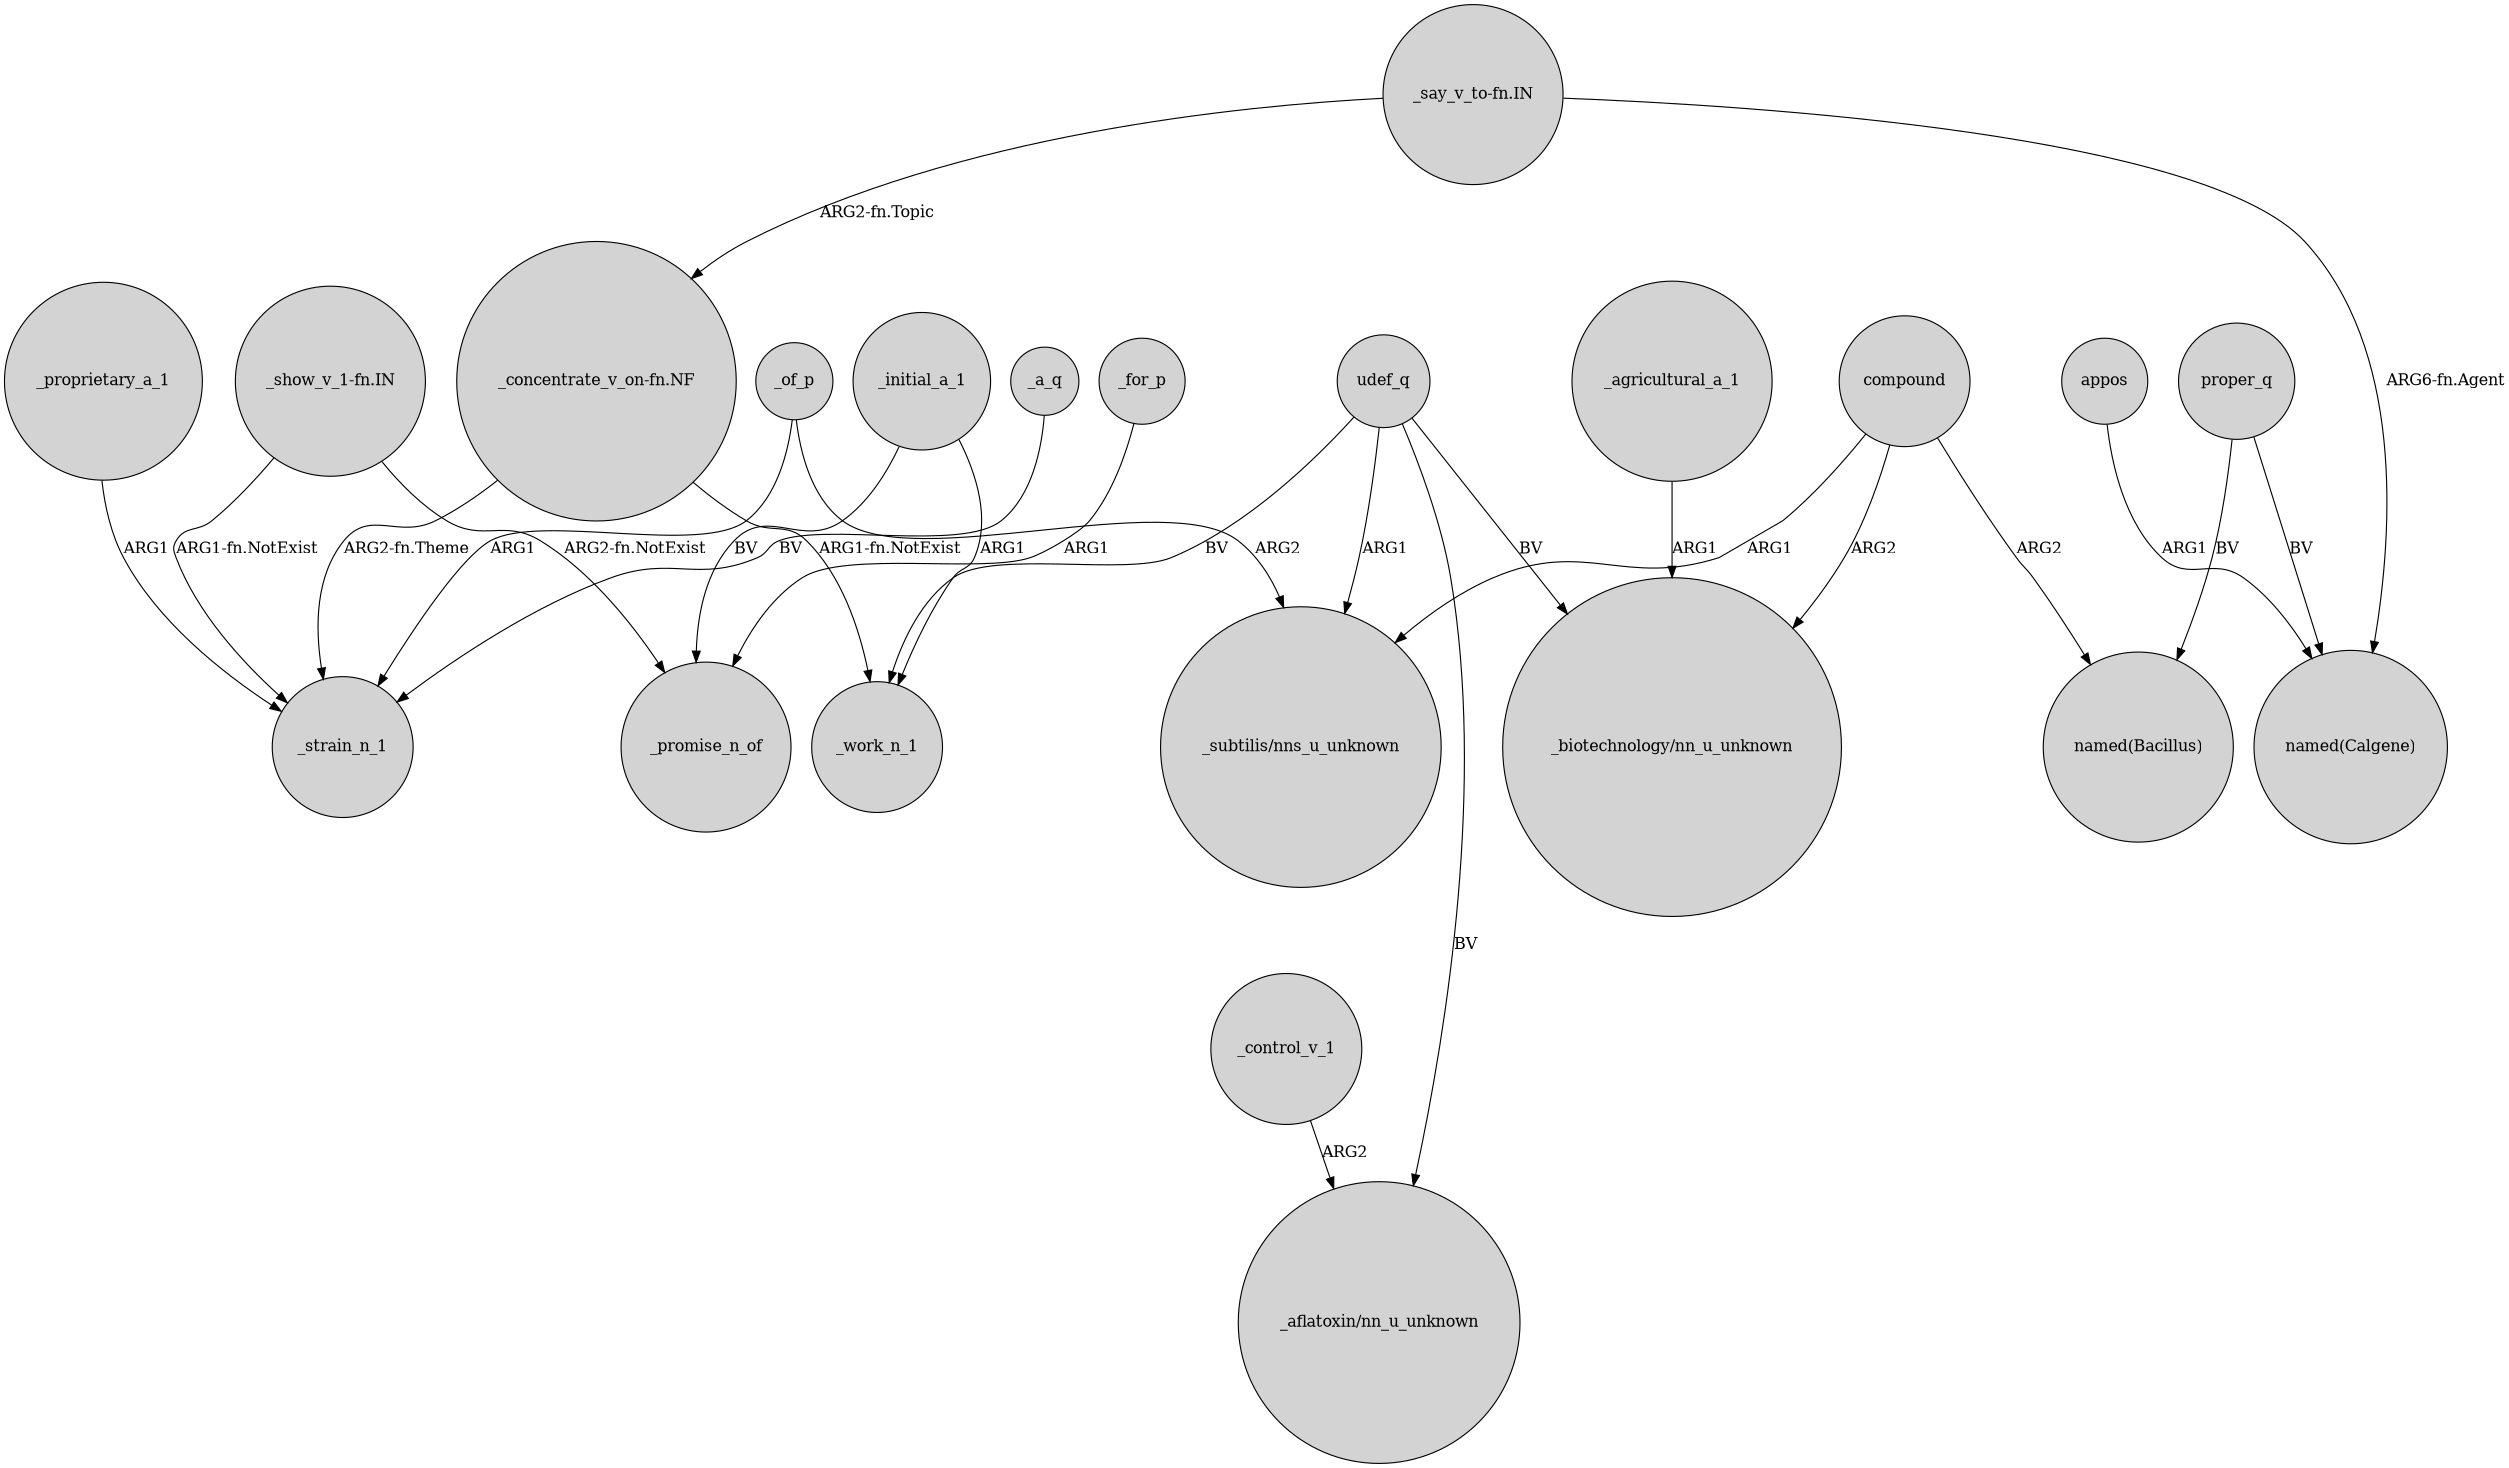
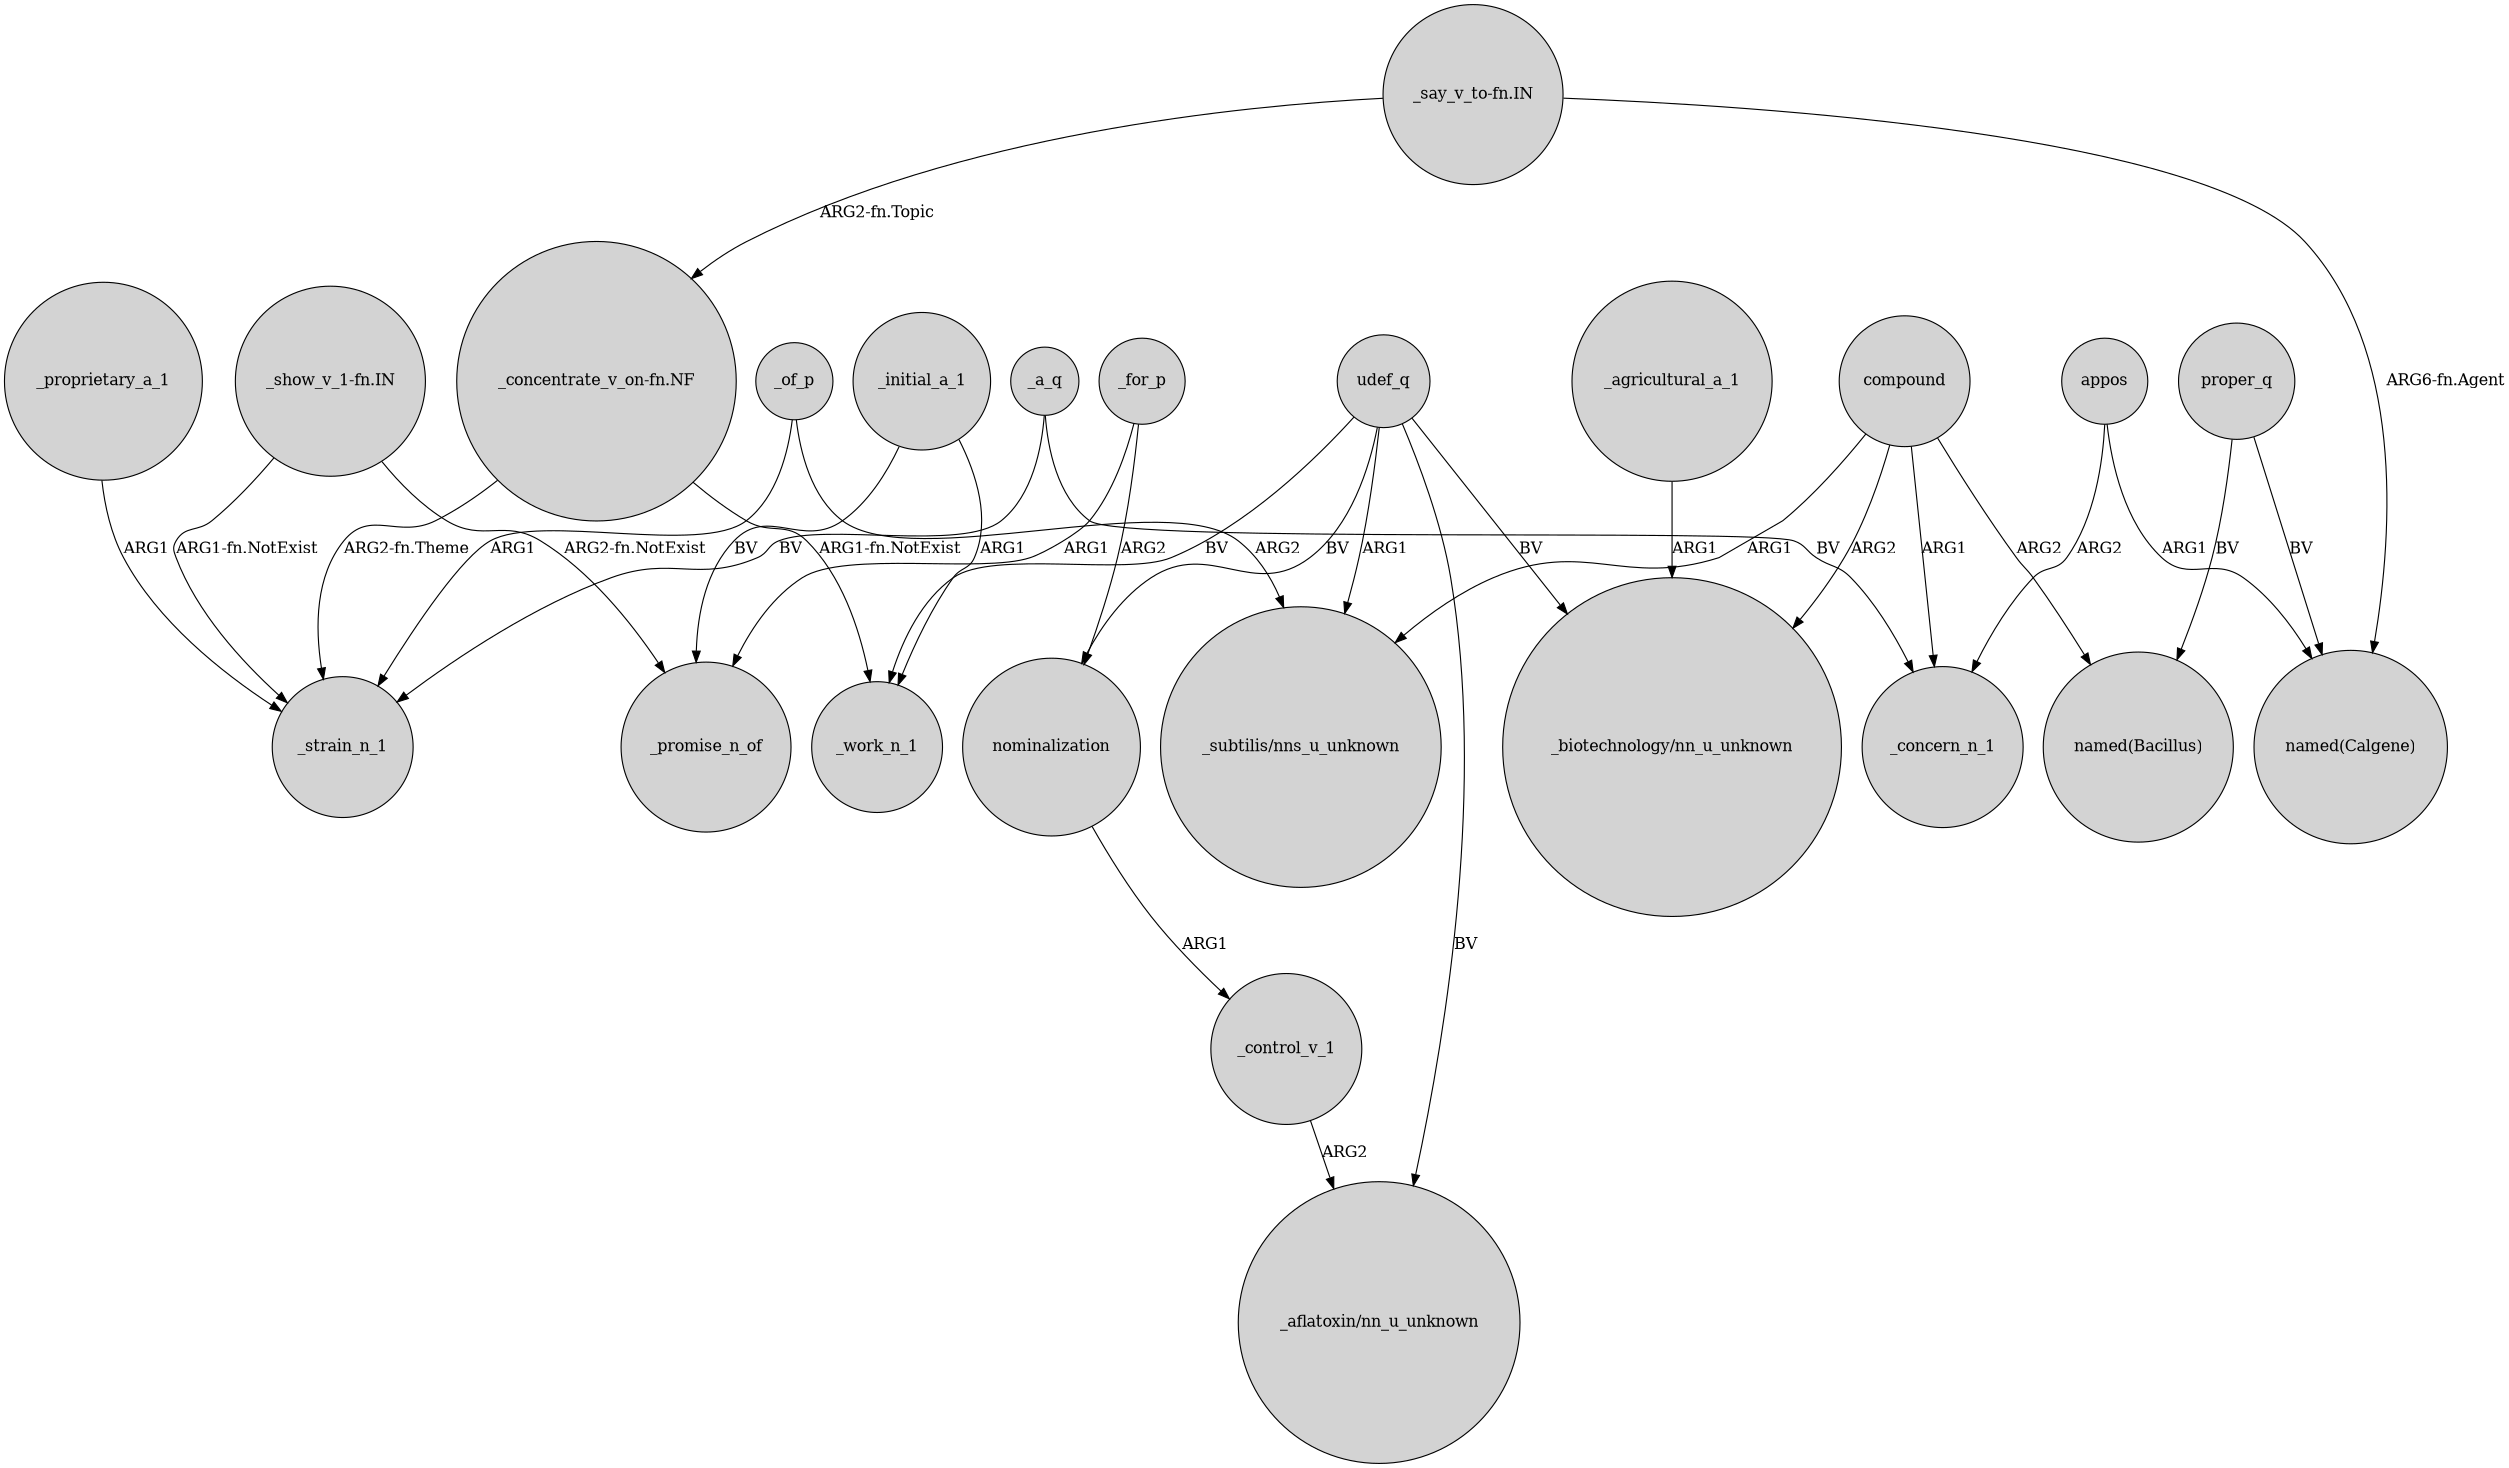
none -> (1052, 747)
none -> (1943, 747)
